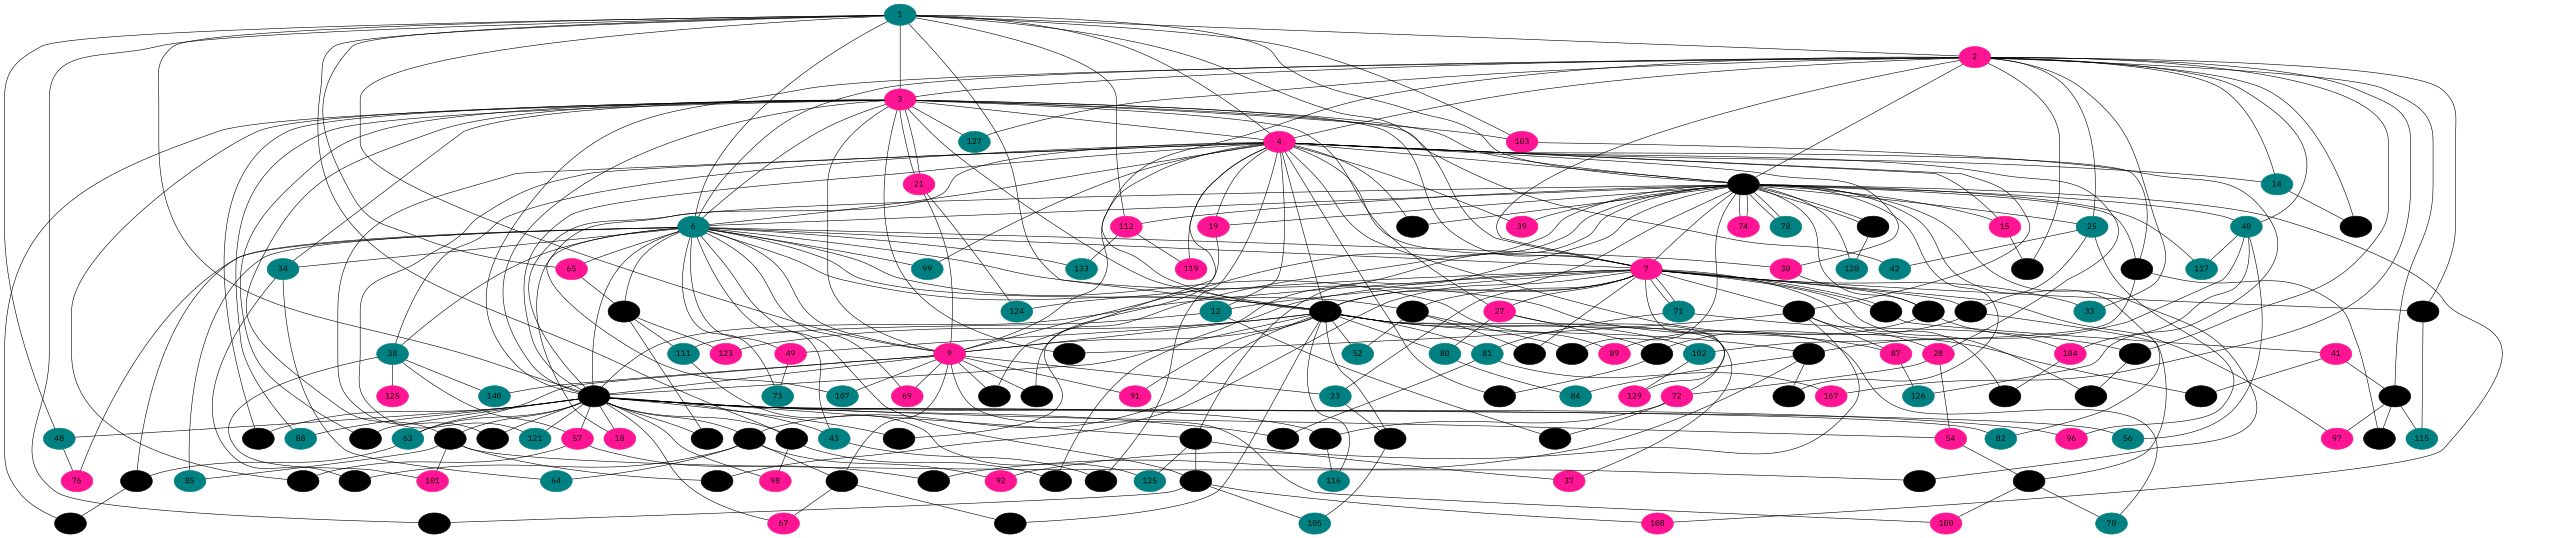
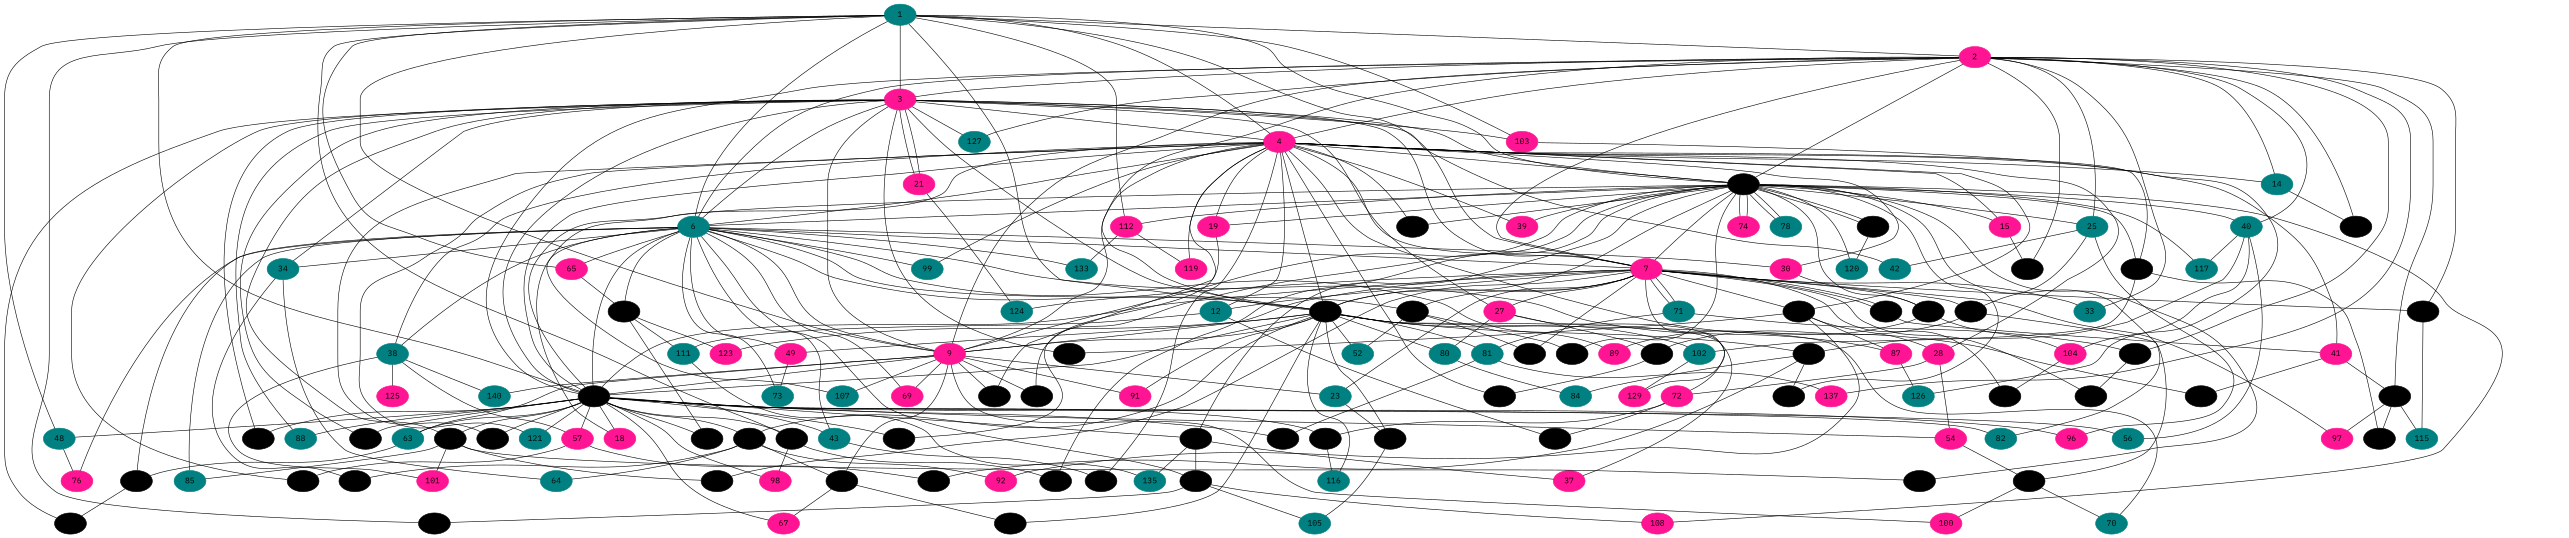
none -> (1862, 156)
(950, 267) -> (1263, 100)
(1831, 396) -> (1831, 396)
